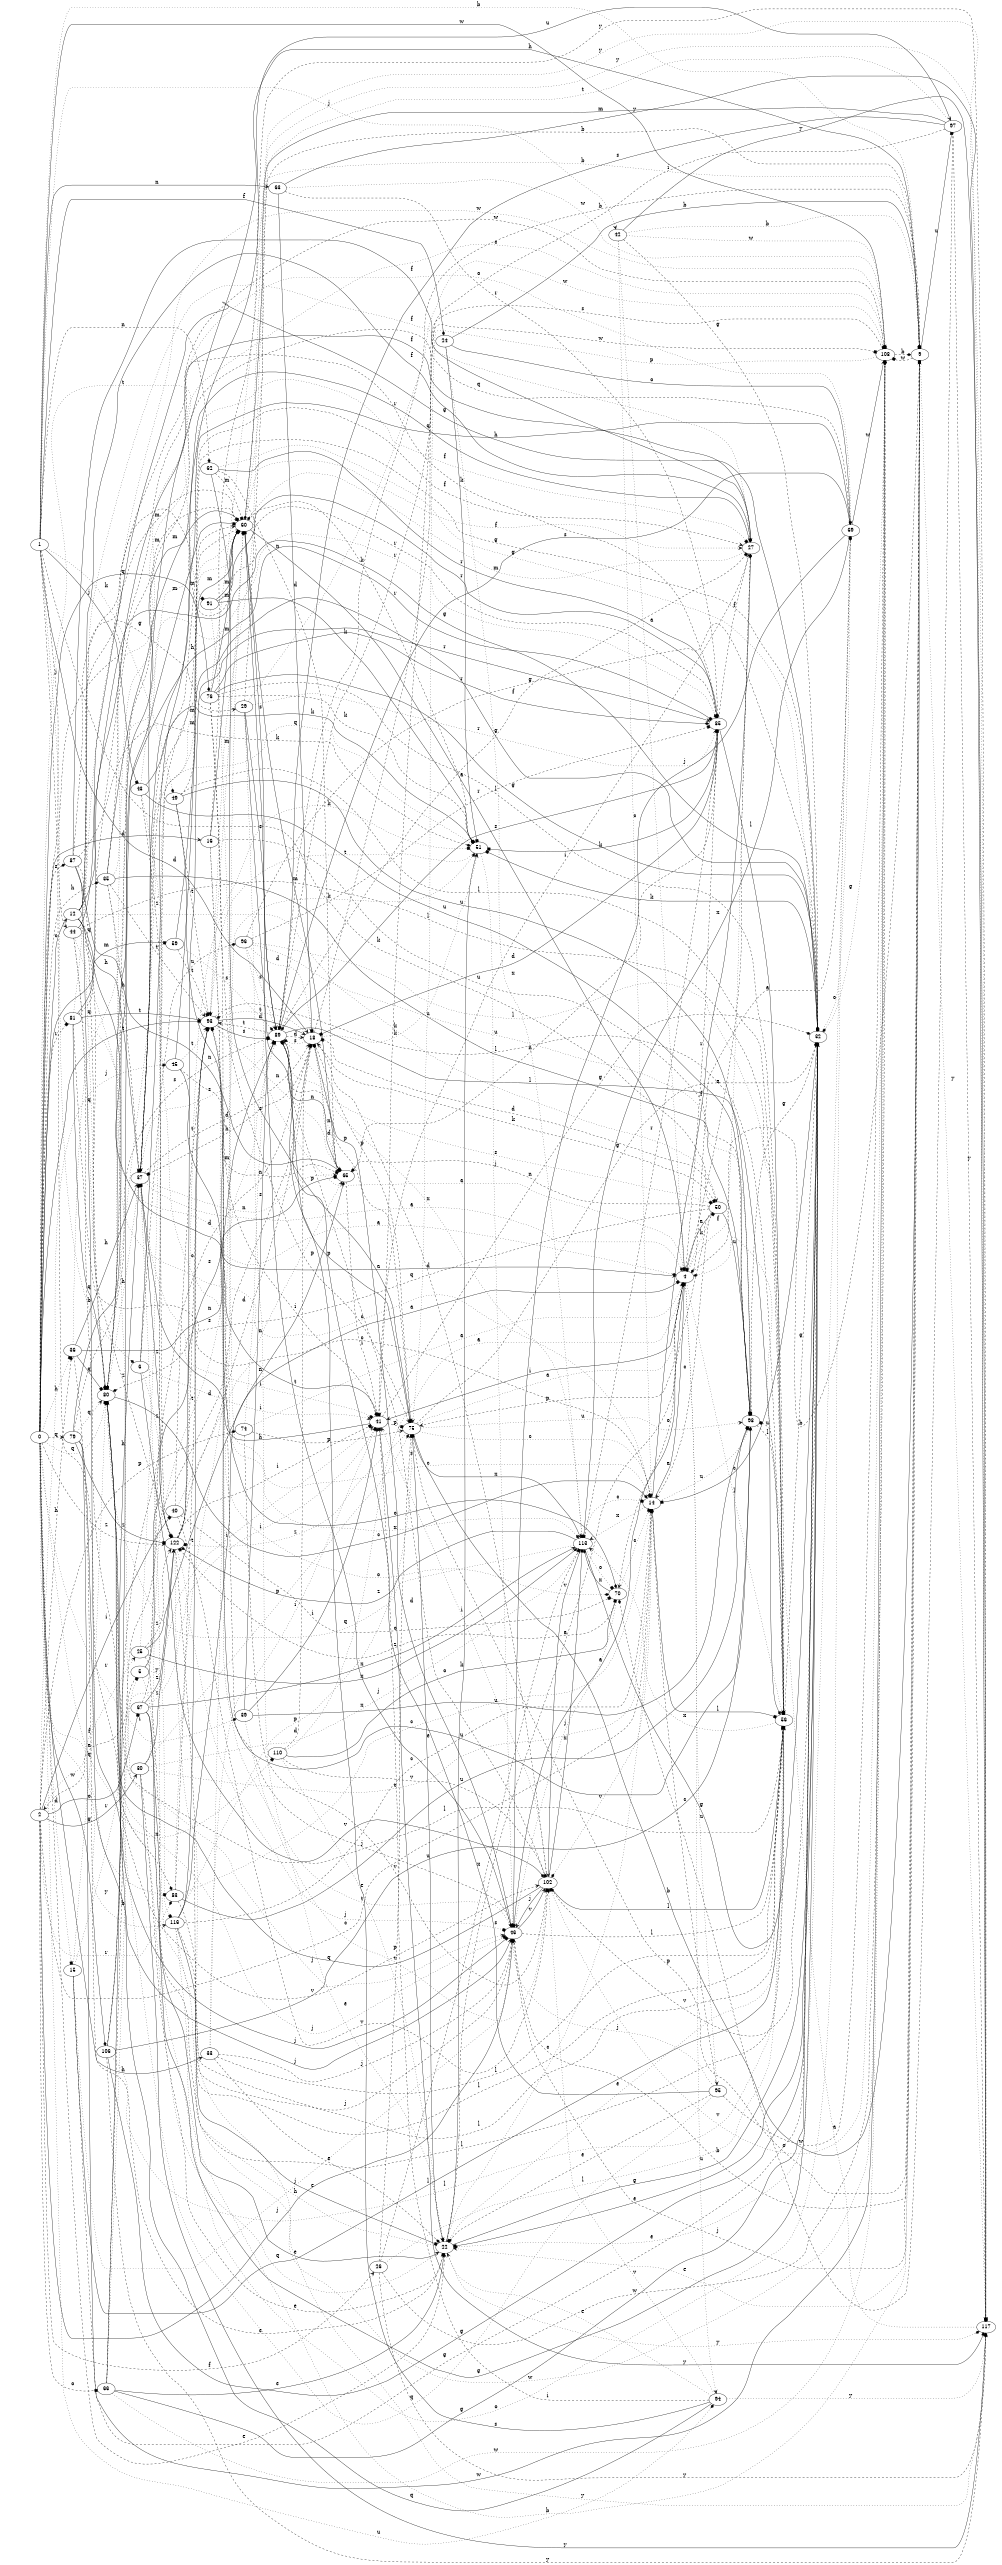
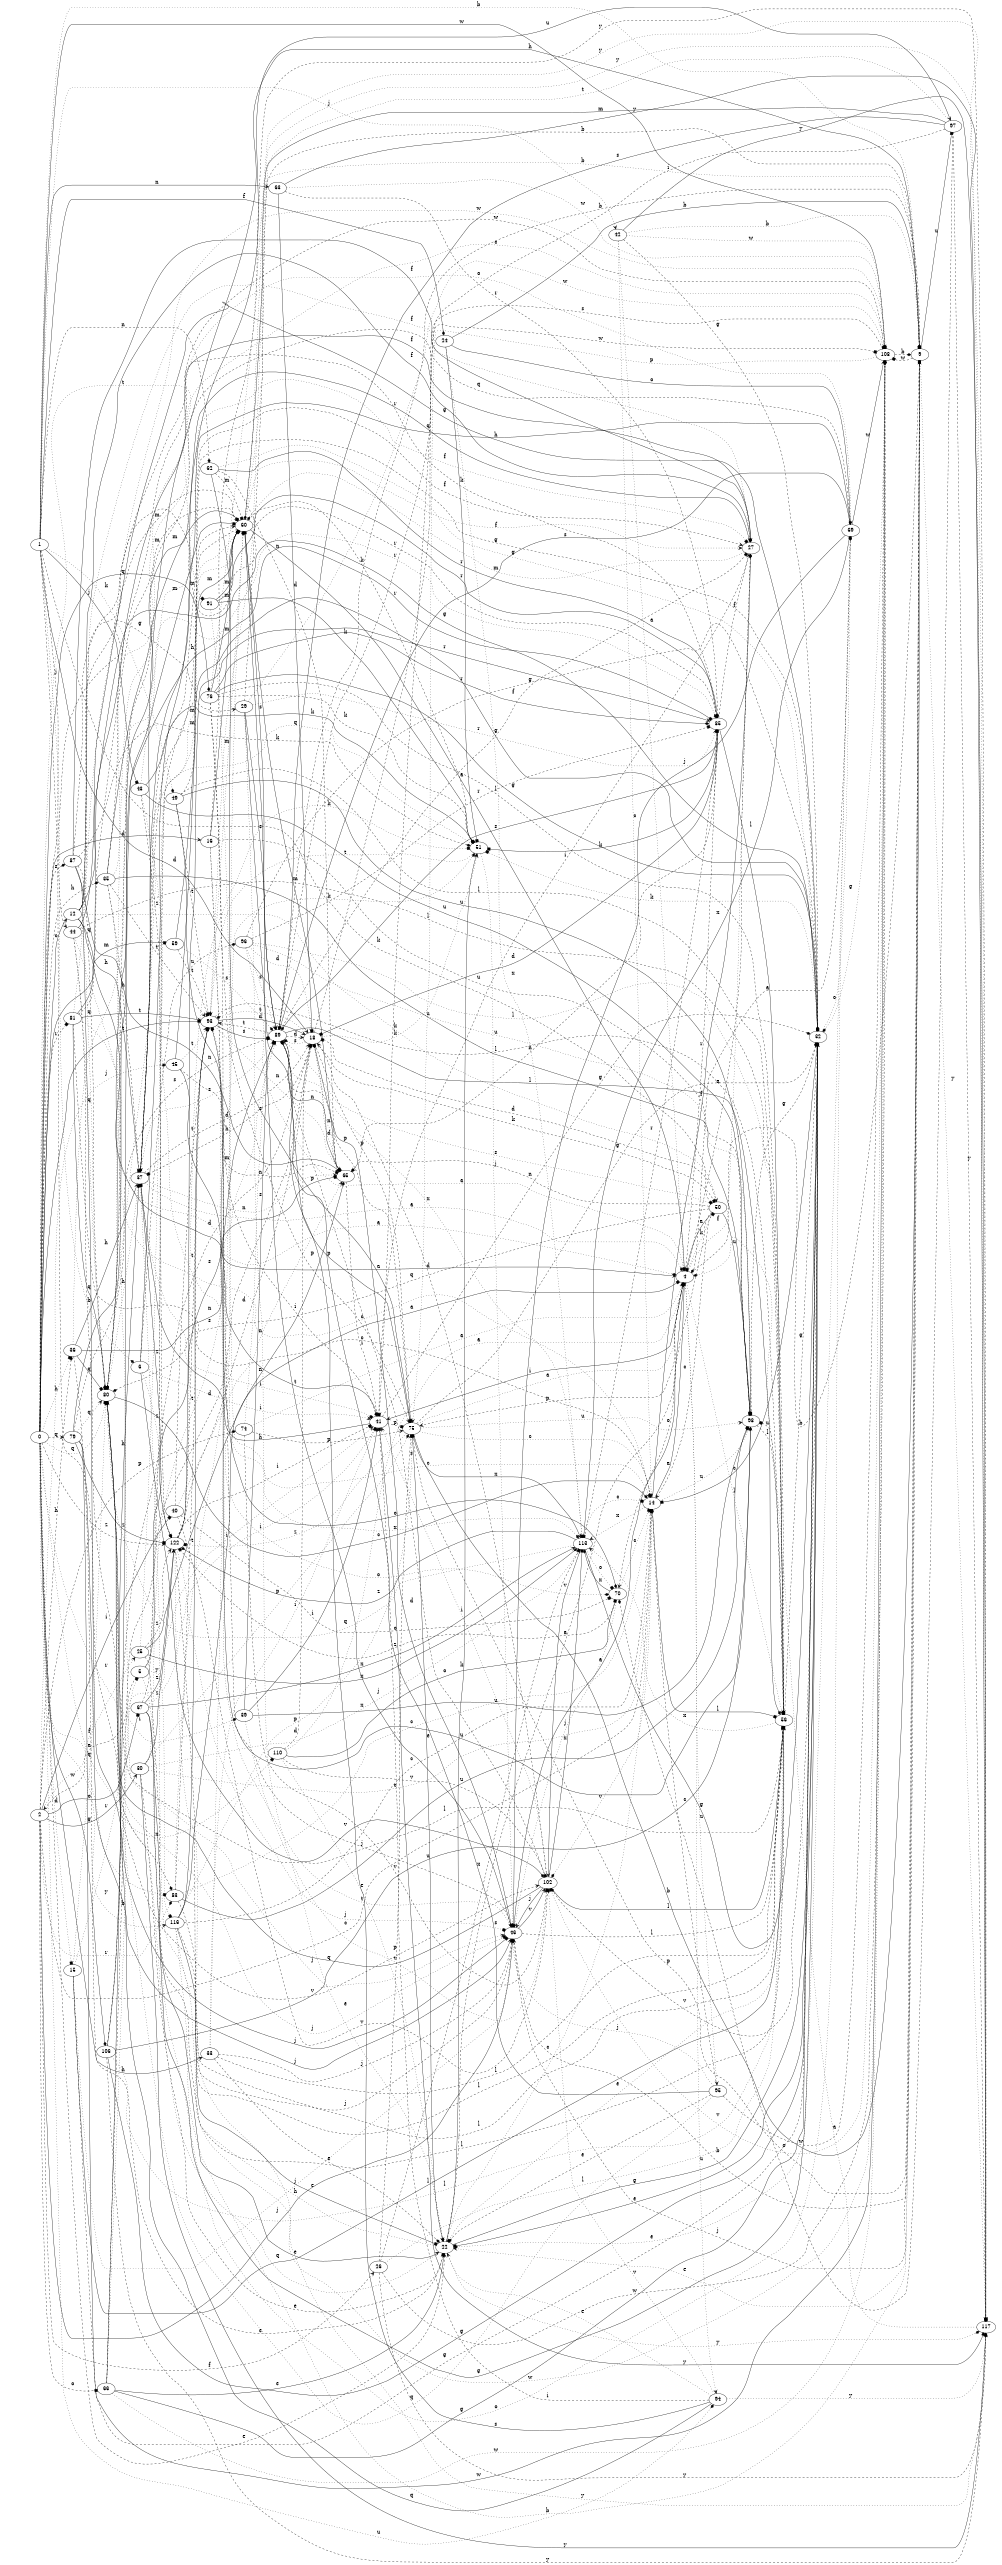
(702, 901) -> (702, 901)
(192, 1256) -> (192, 1256)
(103, 1309) -> none
